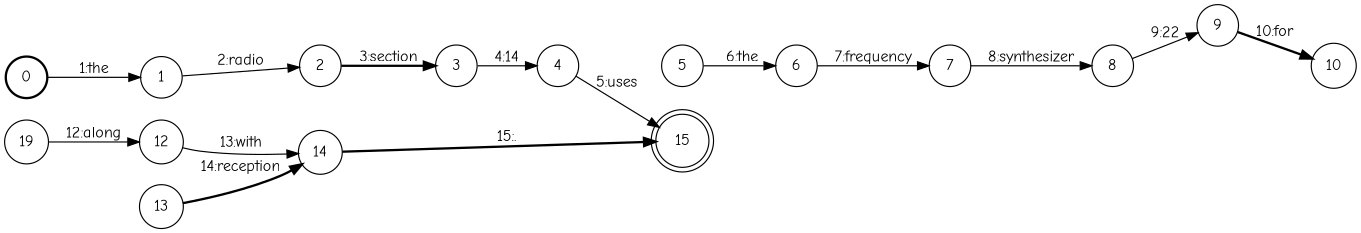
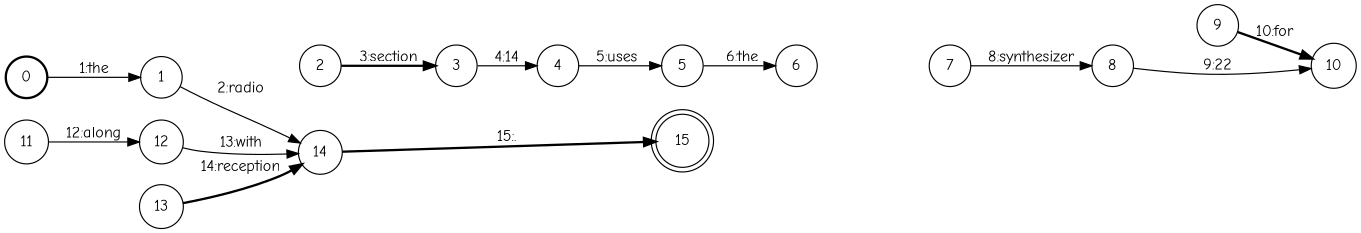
(1160, 48) -> (1216, 74)
(867, 66) -> none
(235, 72) -> (235, 113)
(613, 99) -> (614, 66)
(27, 142) -> (27, 142)
